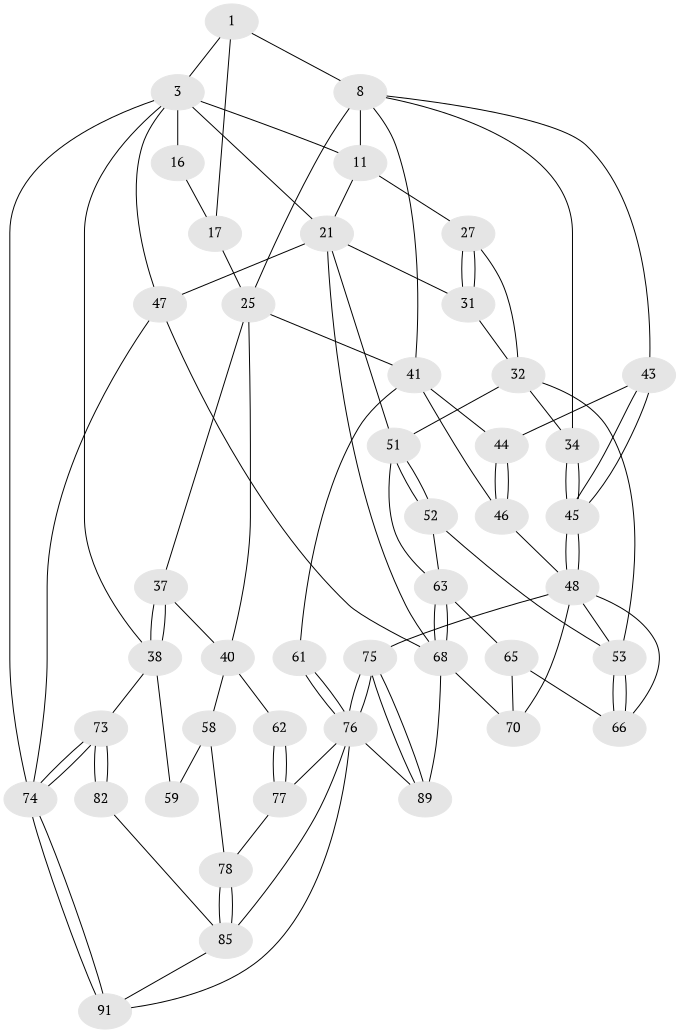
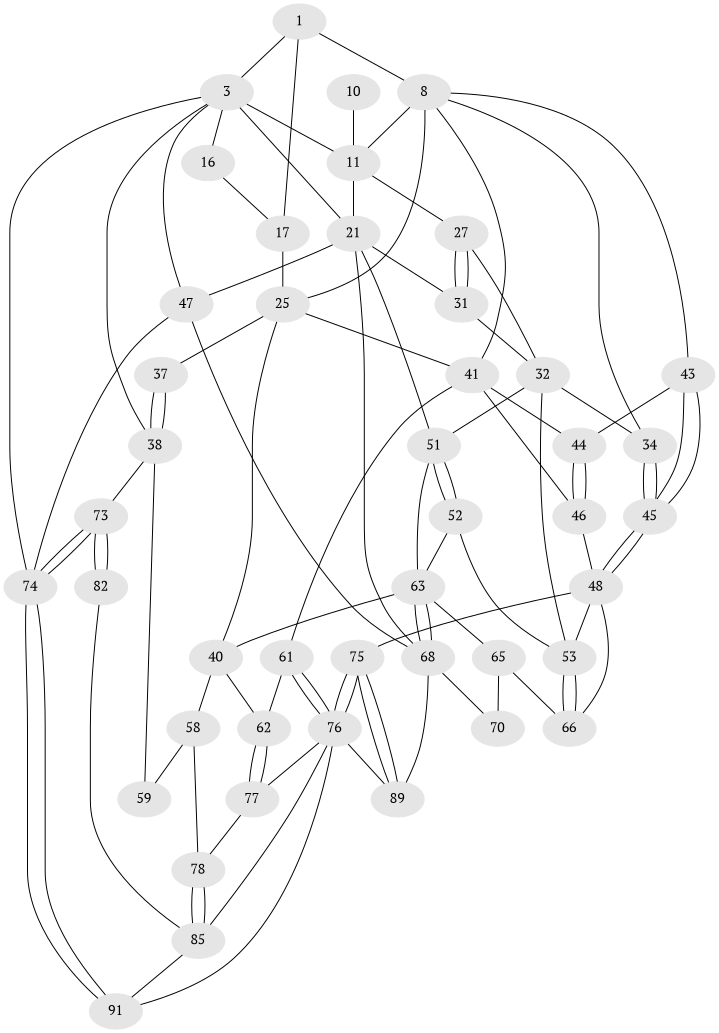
none -> (354, 92)
(194, 623) -> (315, 618)
(553, 661) -> none
none -> (275, 693)
